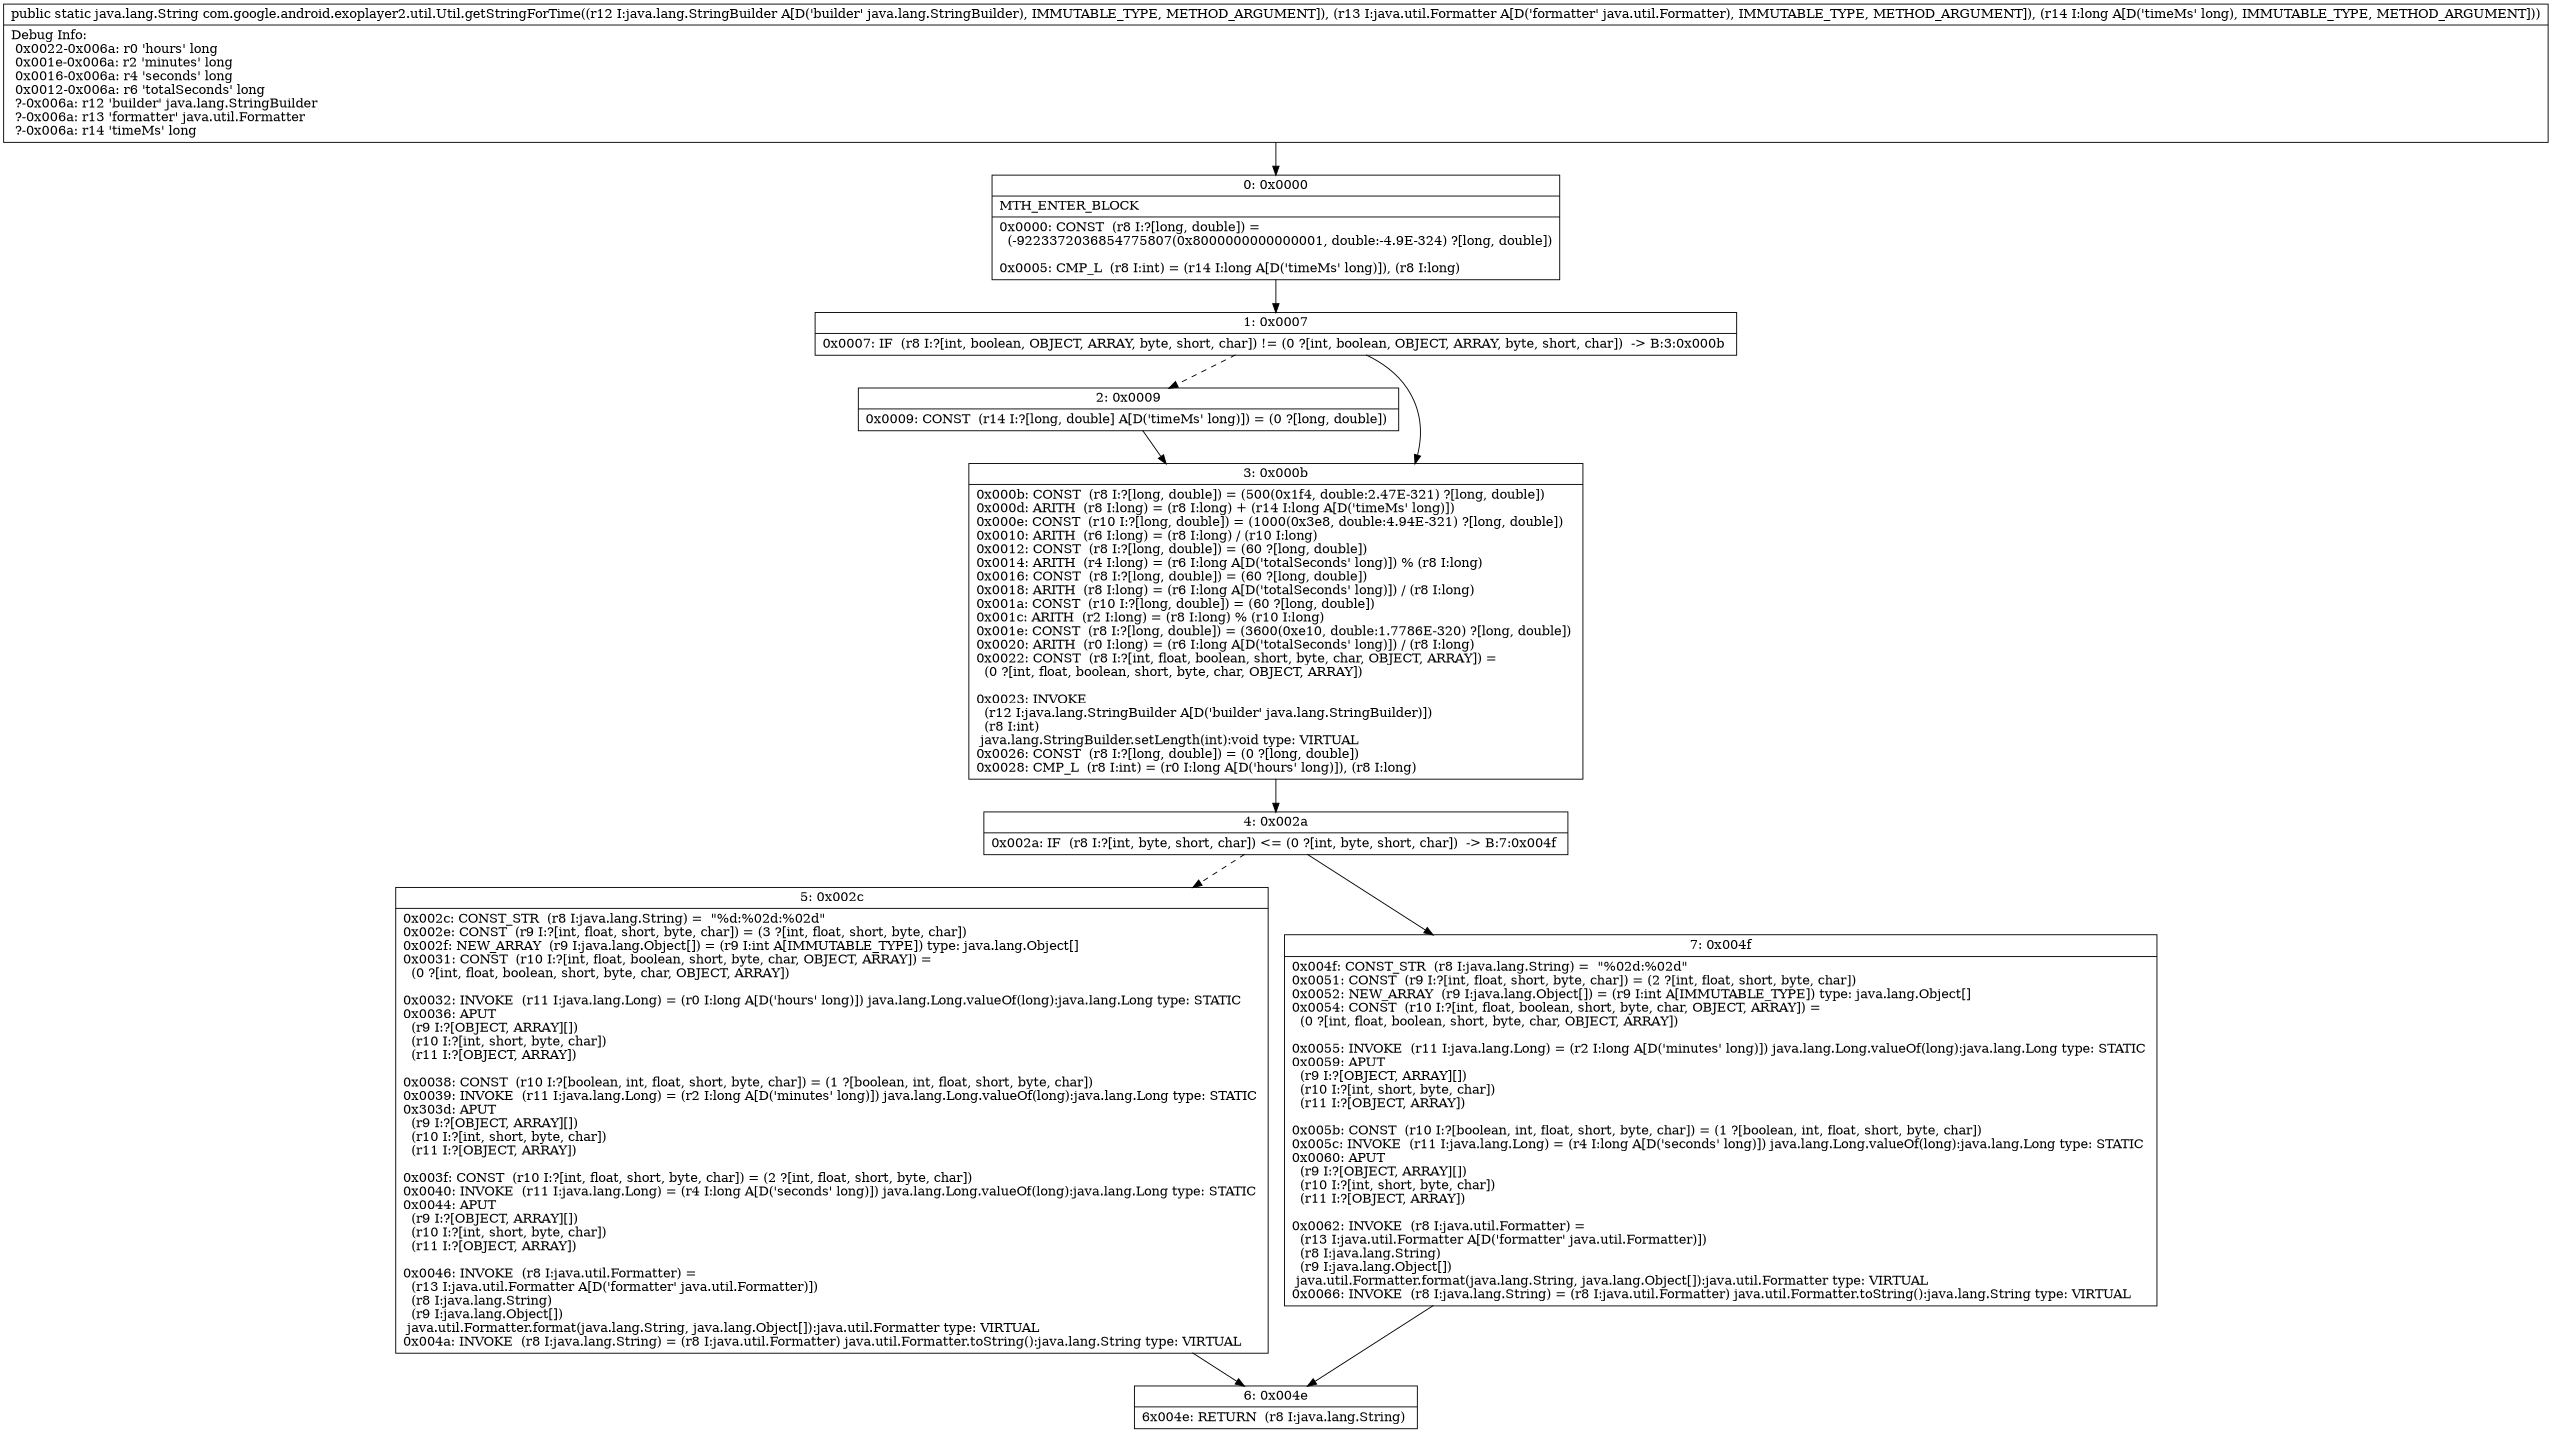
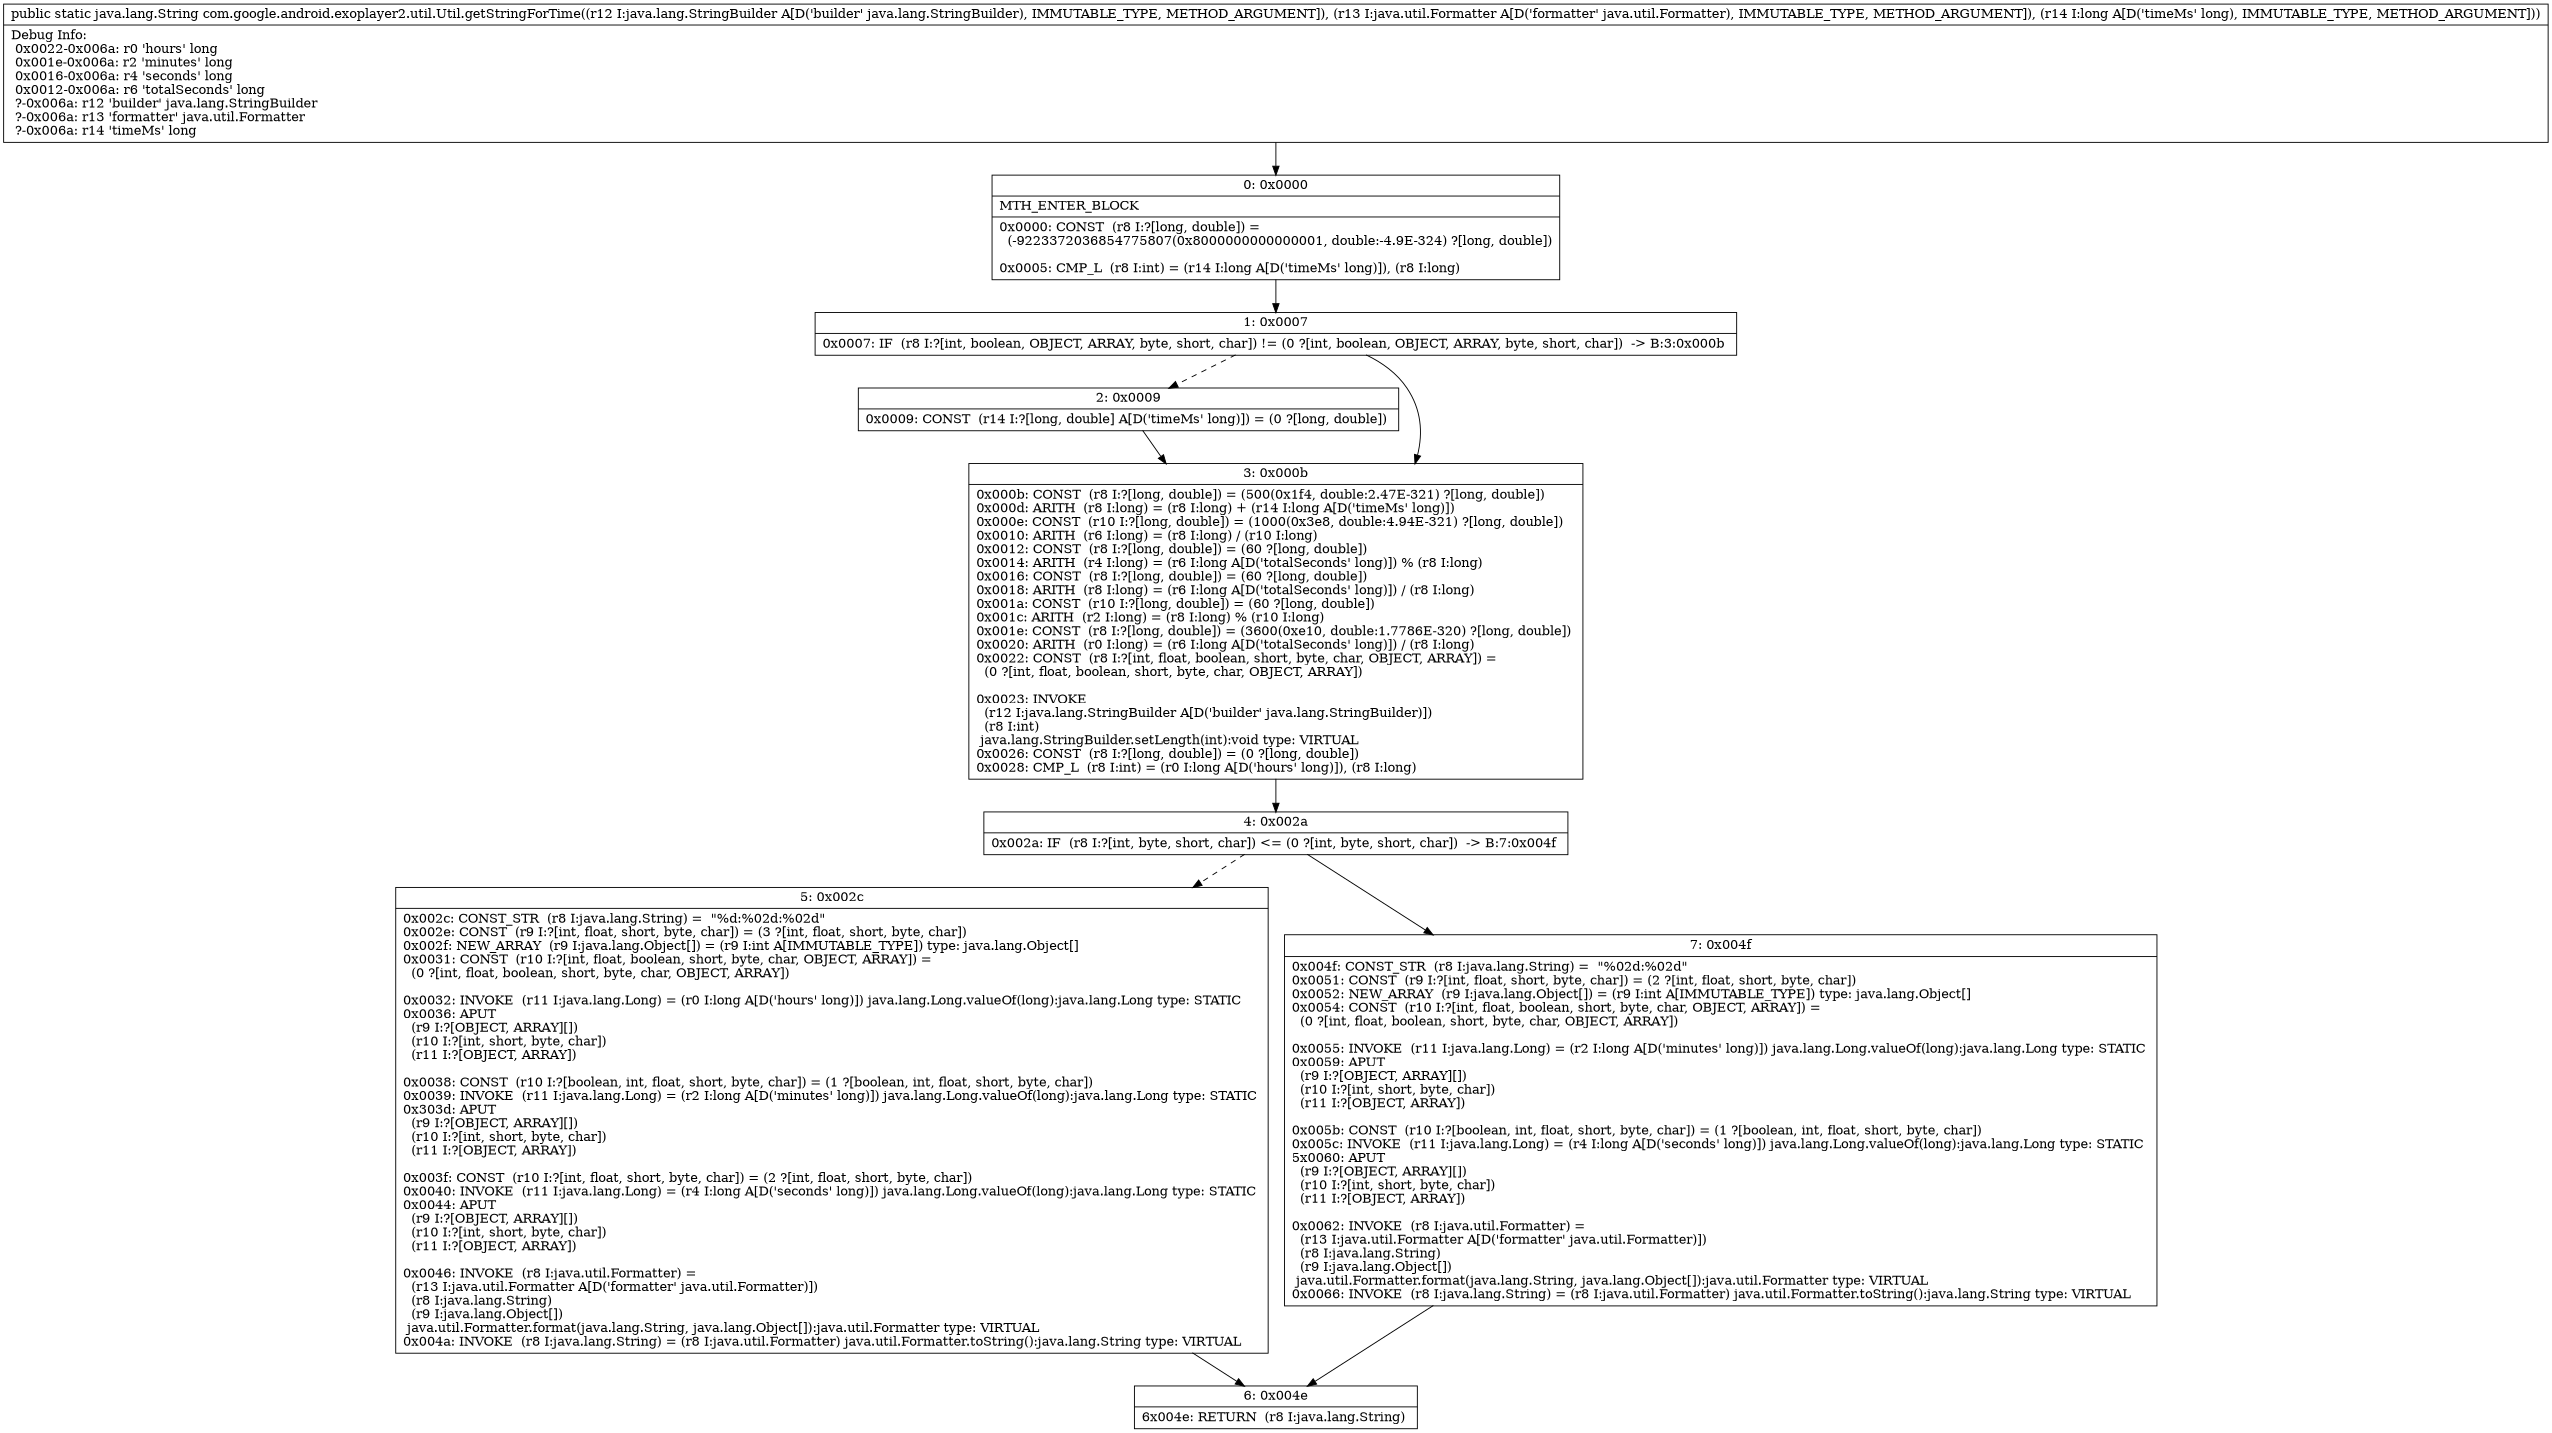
(1343, 1158) -> (1343, 1158)
